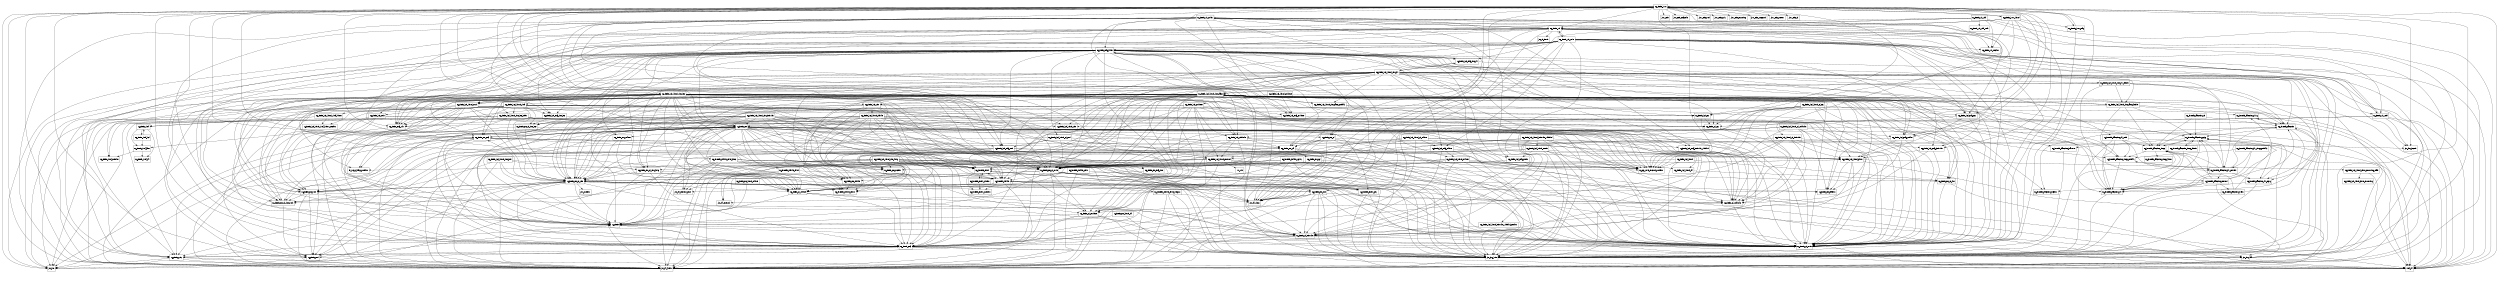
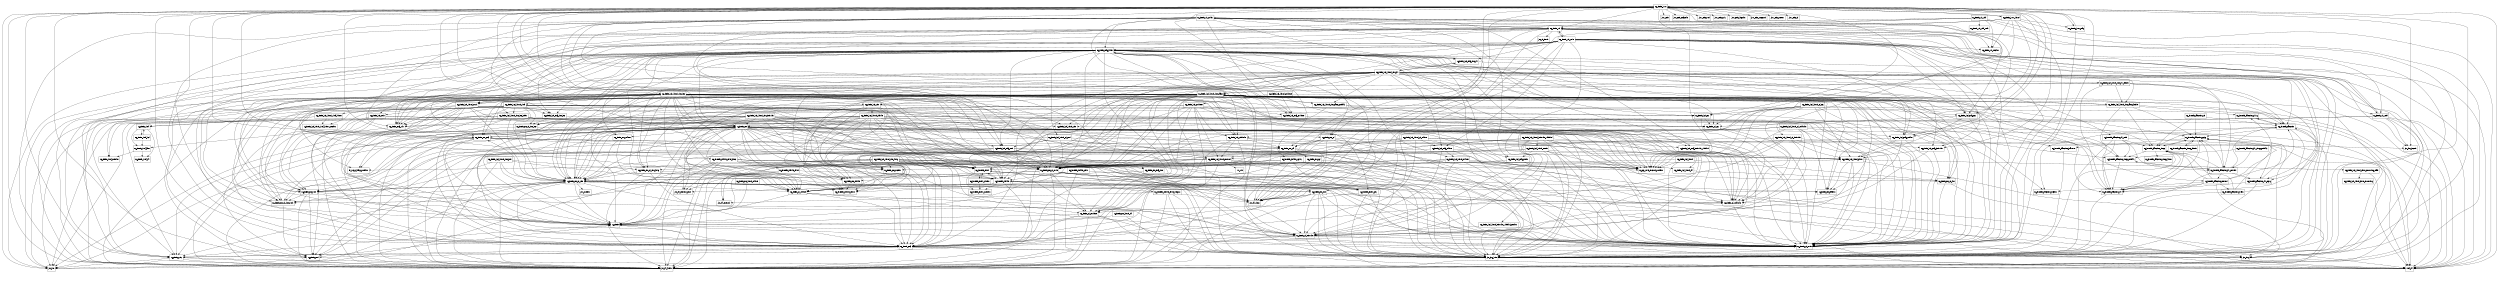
(1739, 18) -> (1739, 18)
(1229, 70) -> (1257, 87)
(2201, 179) -> none
none -> (408, 220)
none -> (2021, 255)
